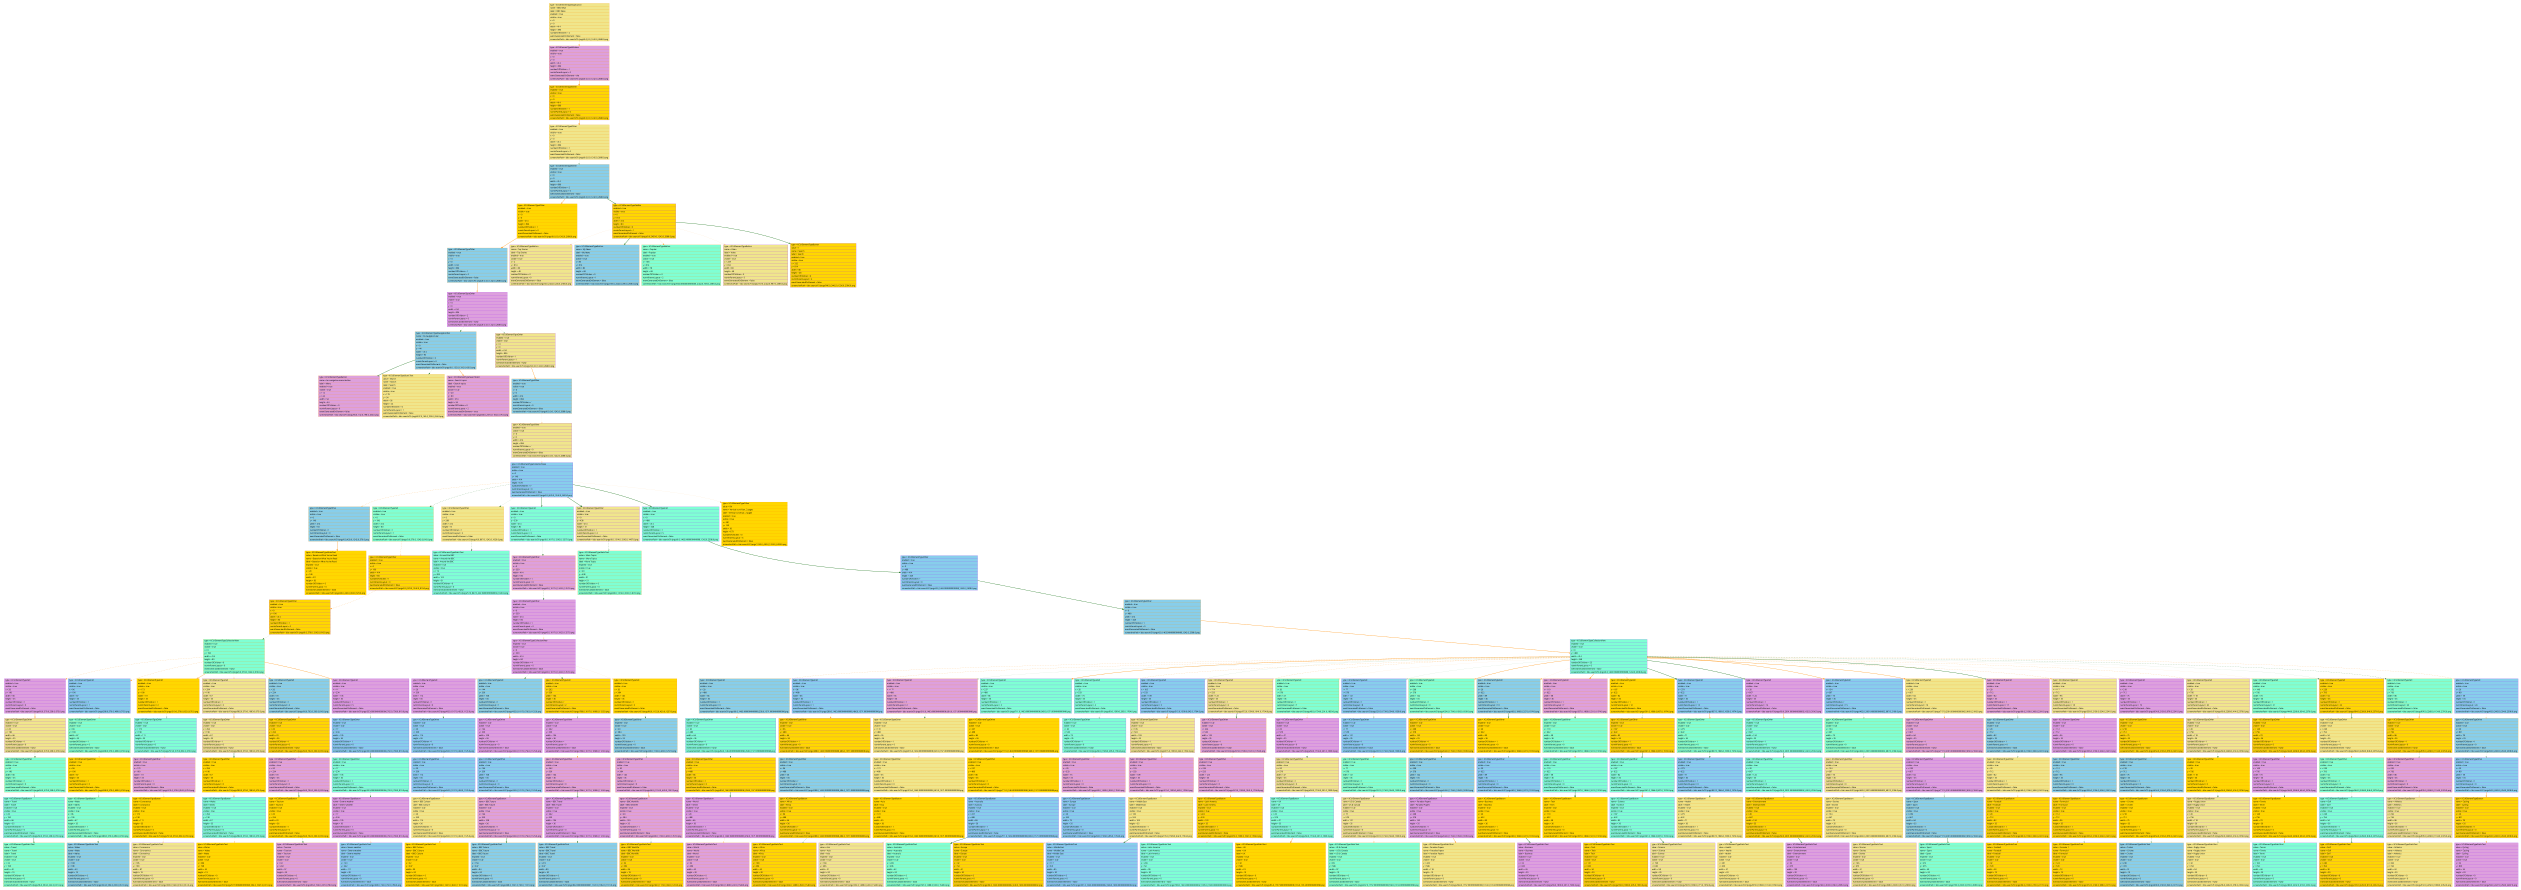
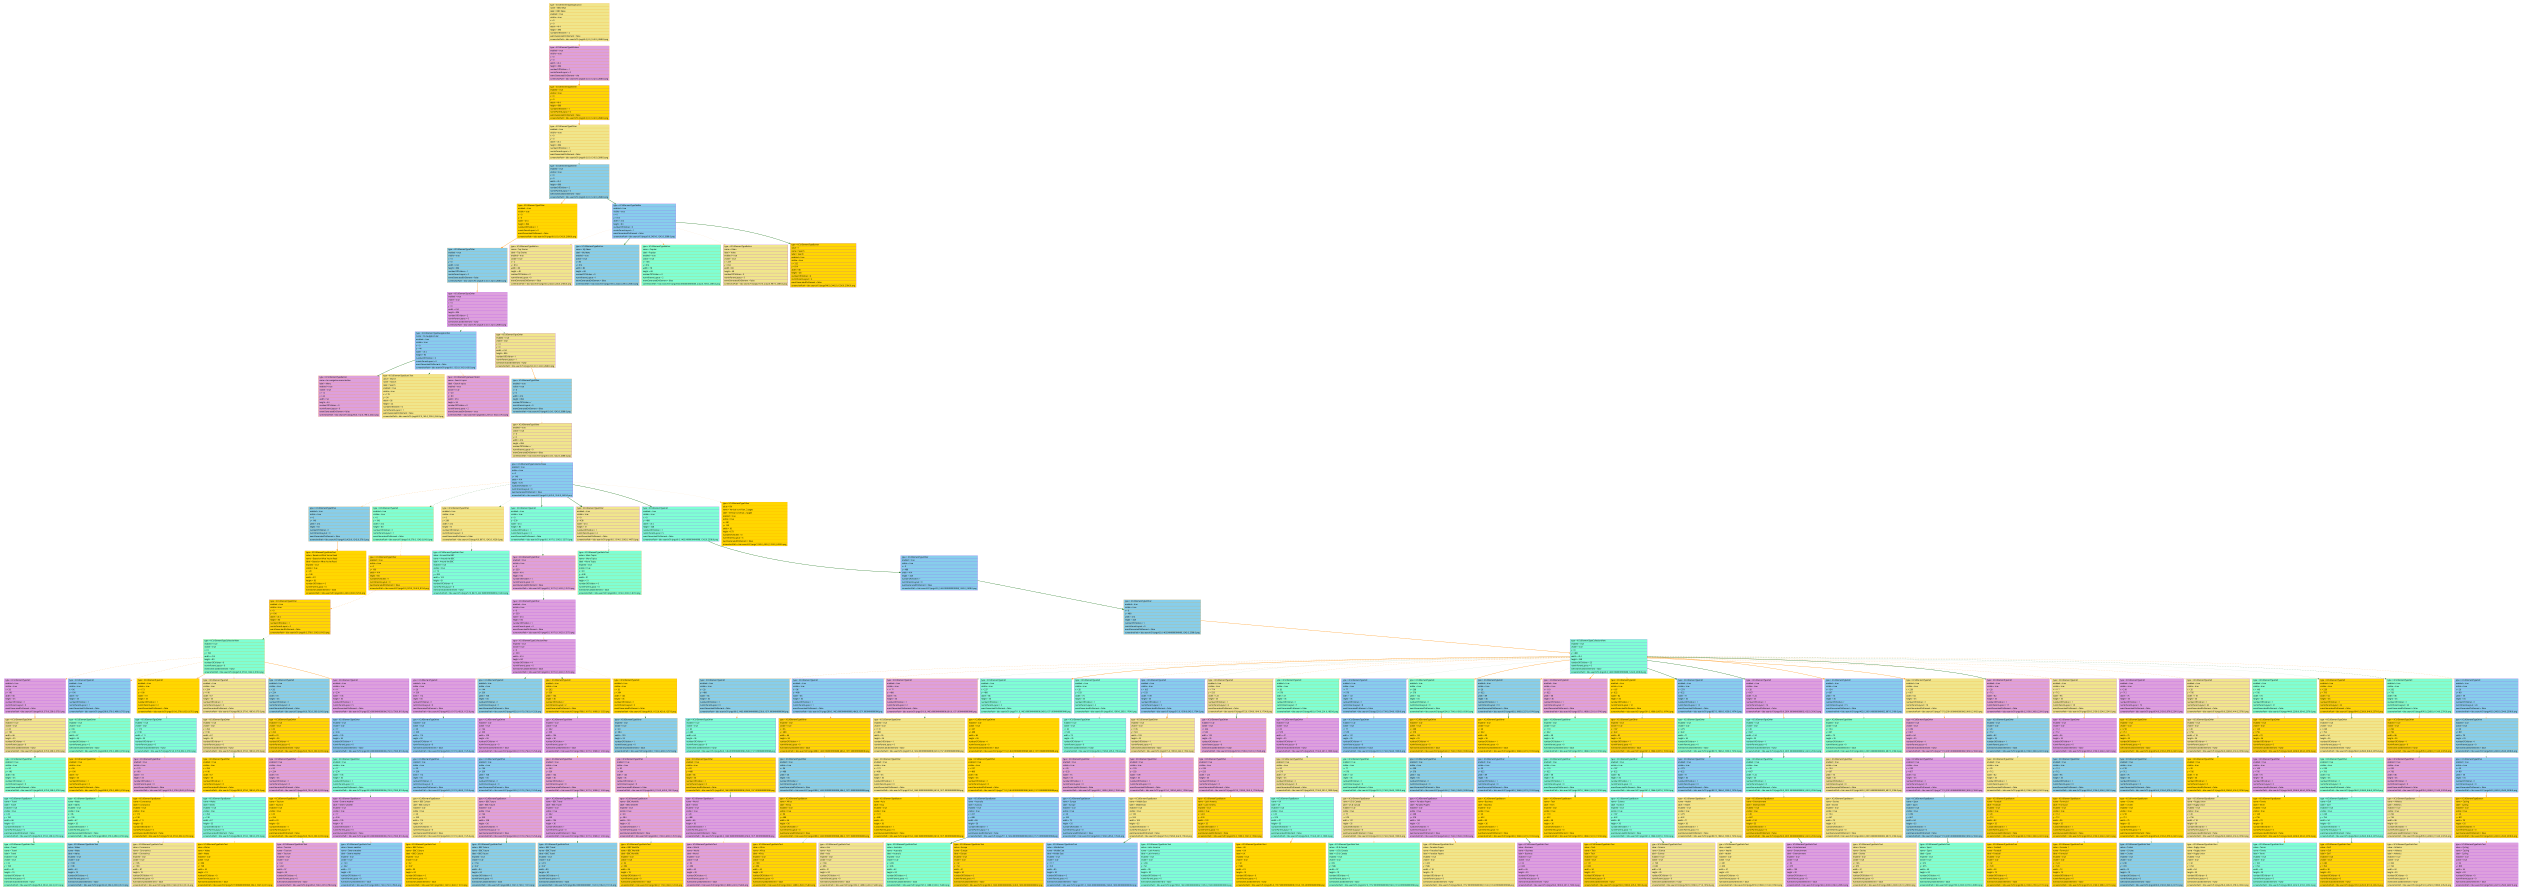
(644, 221) -> (644, 221)
(446, 350) -> (446, 350)
(461, 372) -> (461, 372)
